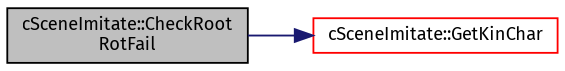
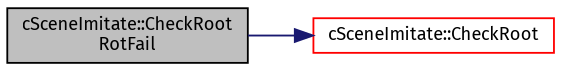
(436, 36) -> (434, 36)
